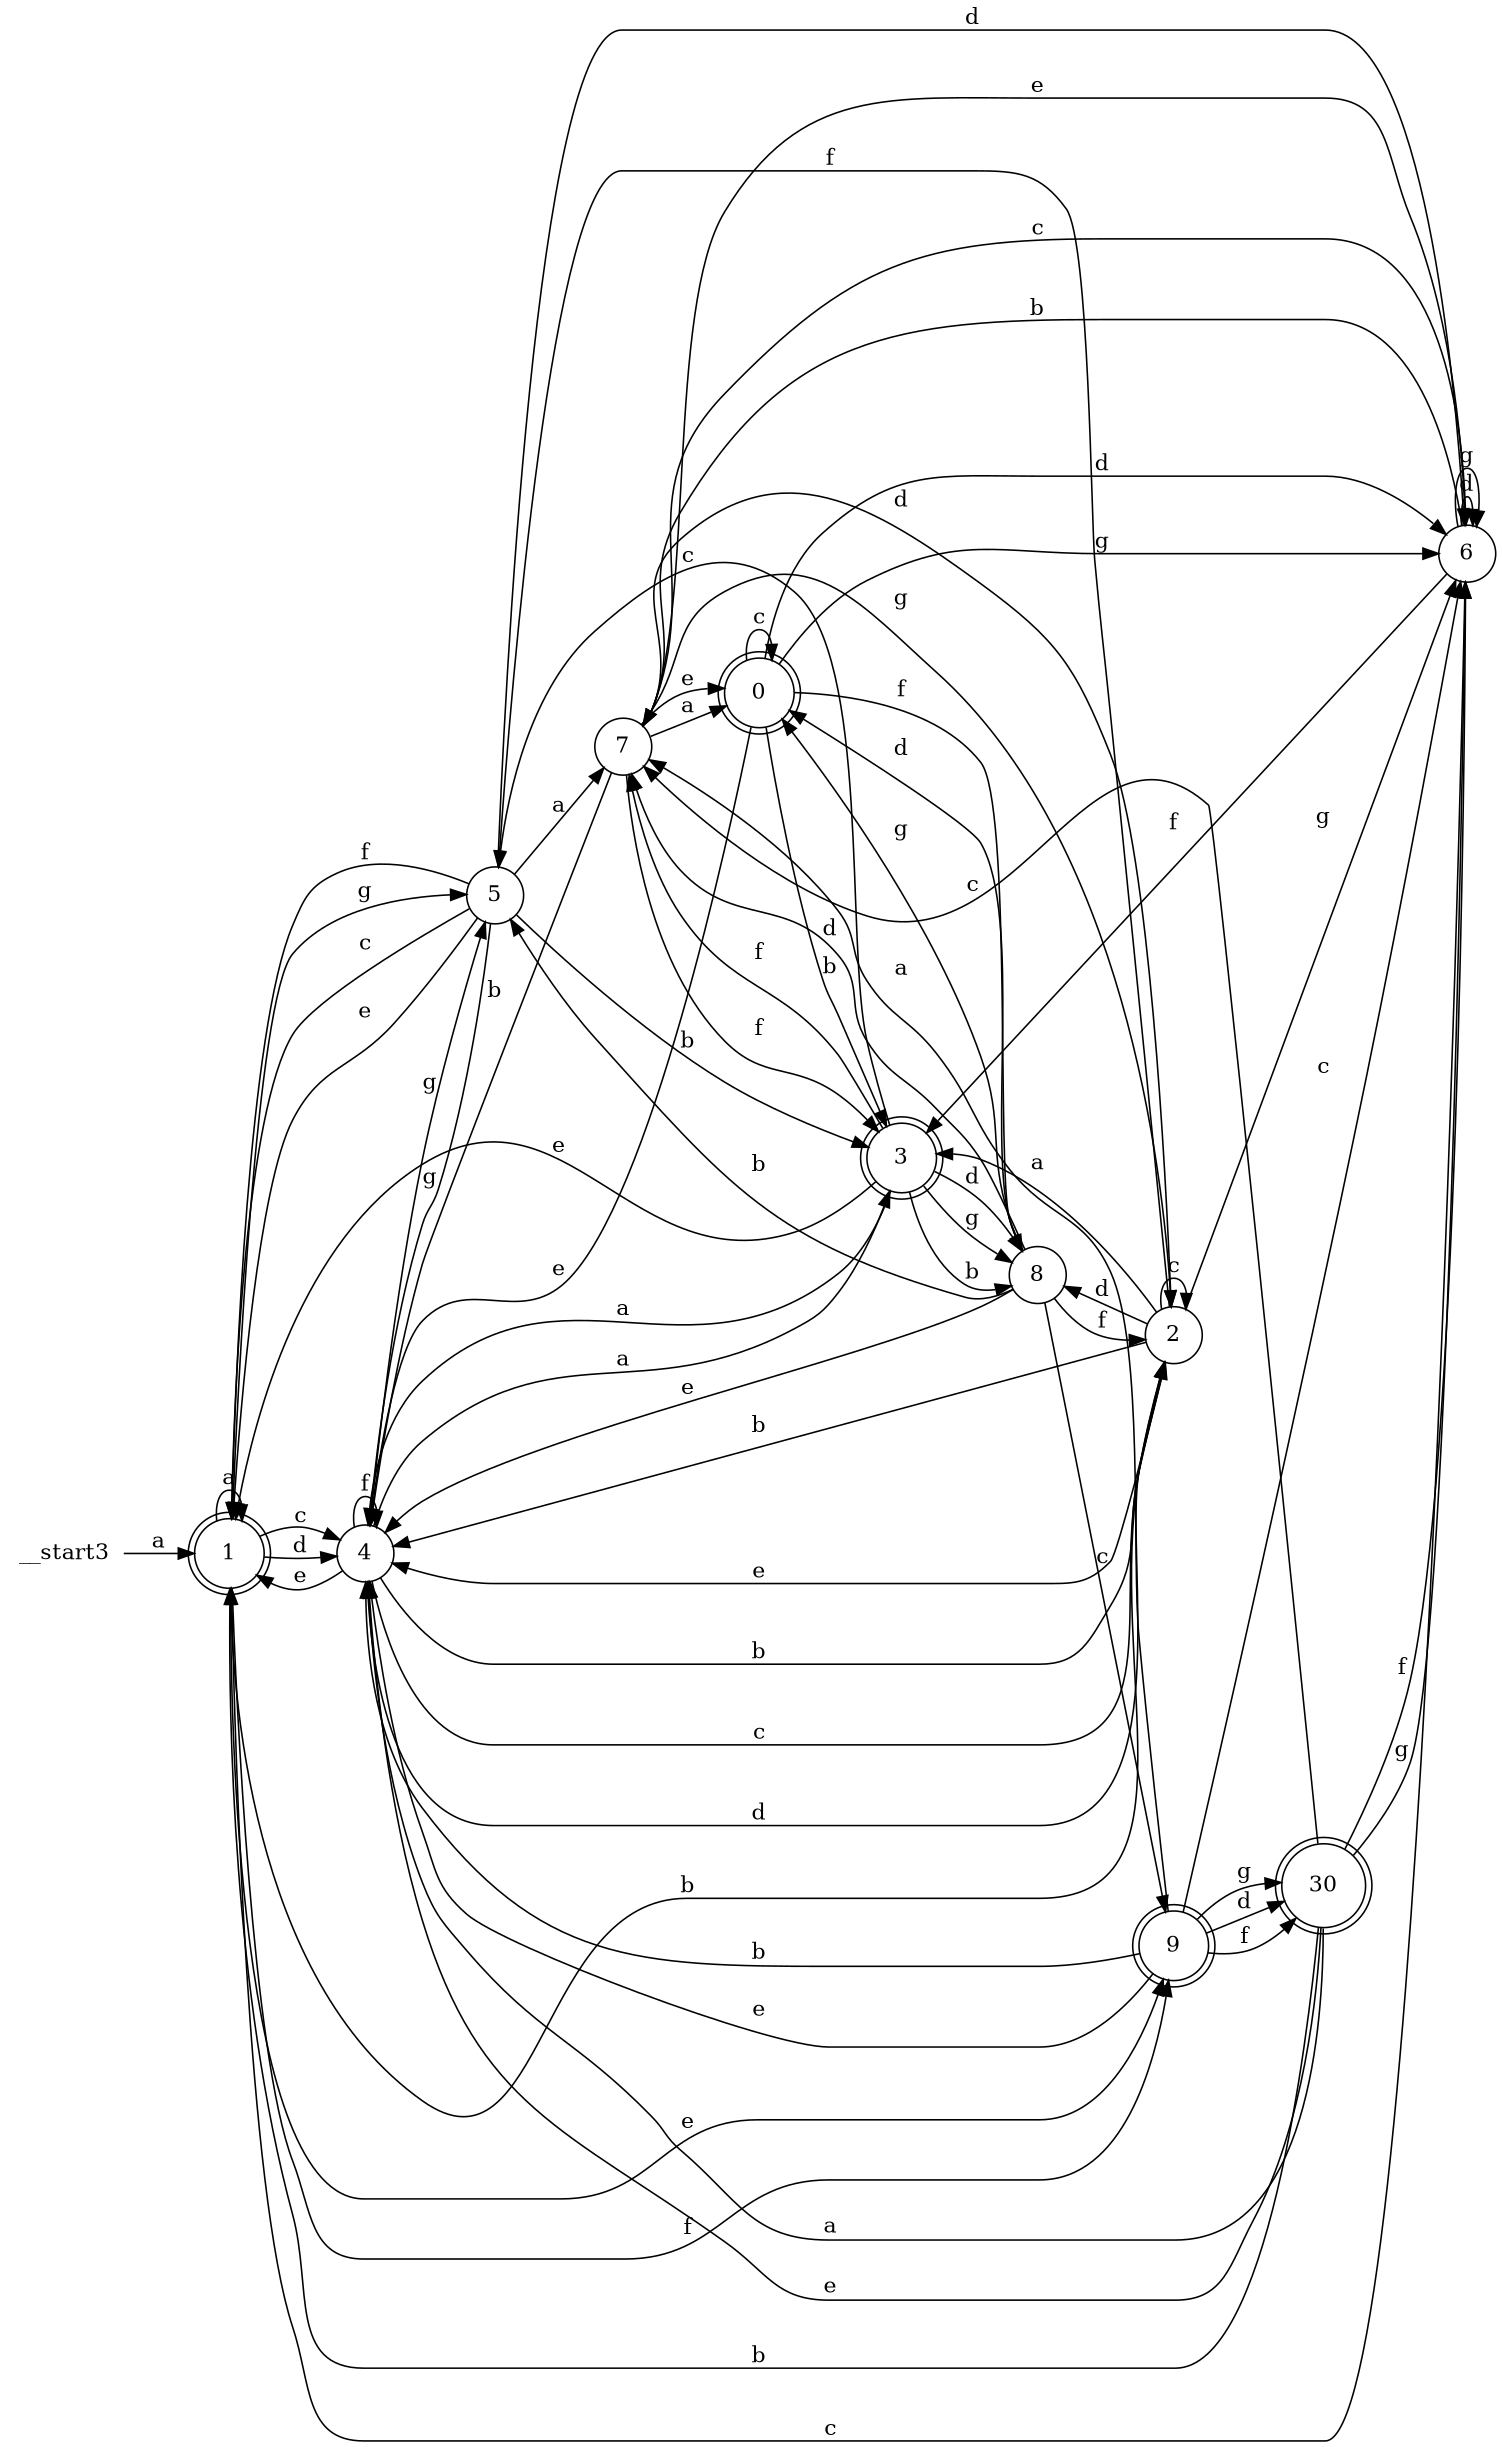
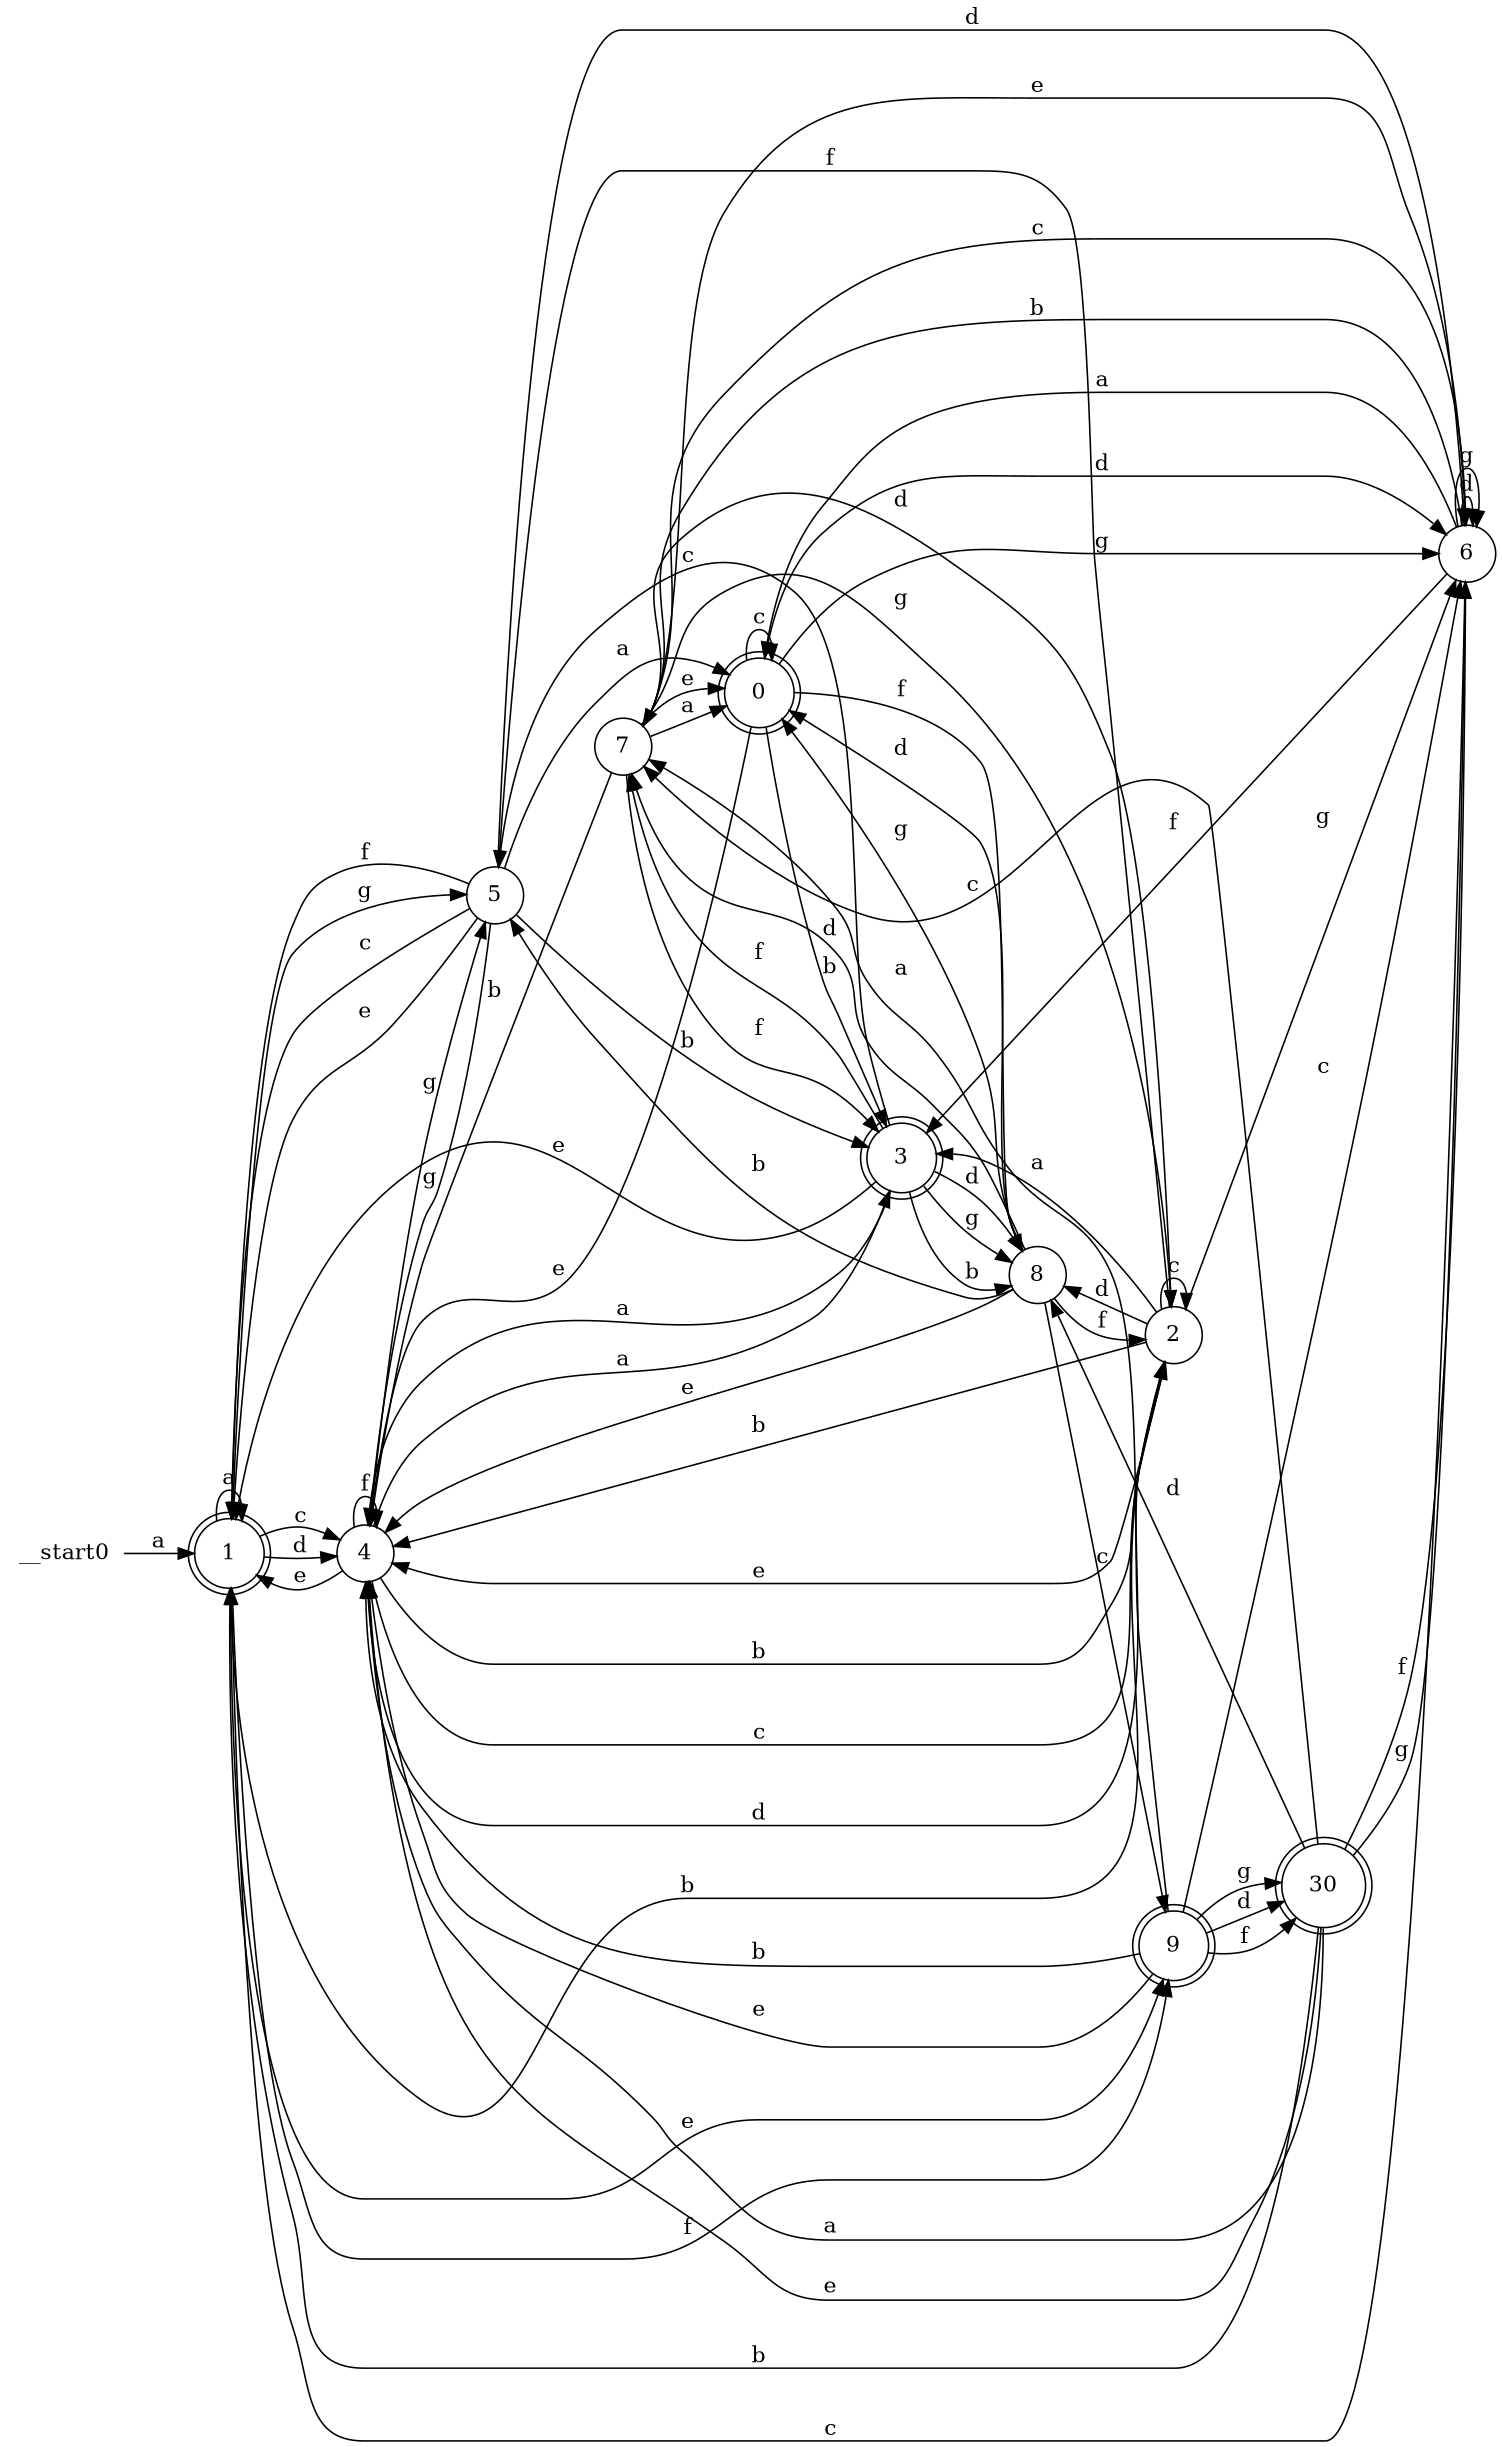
none -> (1102, 392)
(554, 827) -> (577, 723)
(65, 1553) -> (65, 1553)
none -> (1181, 1582)
